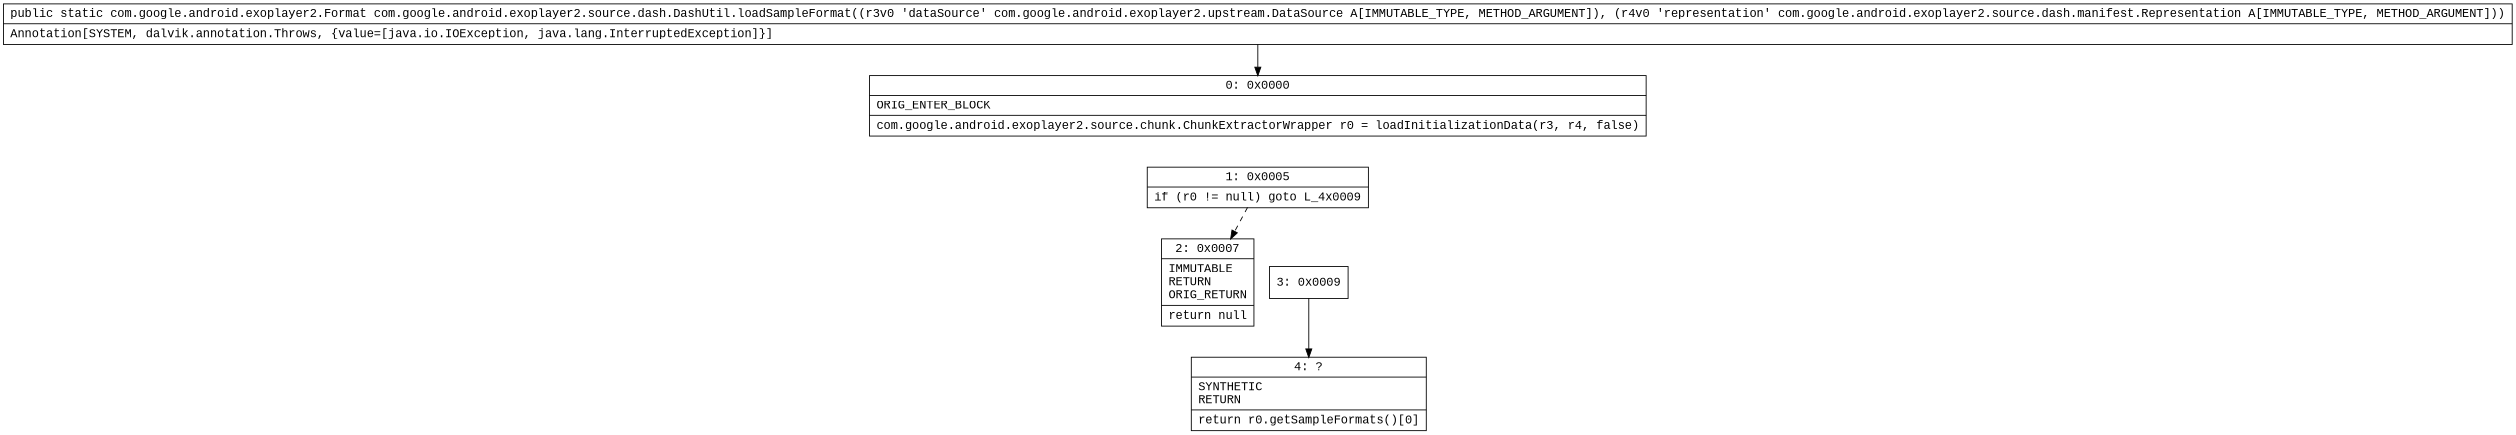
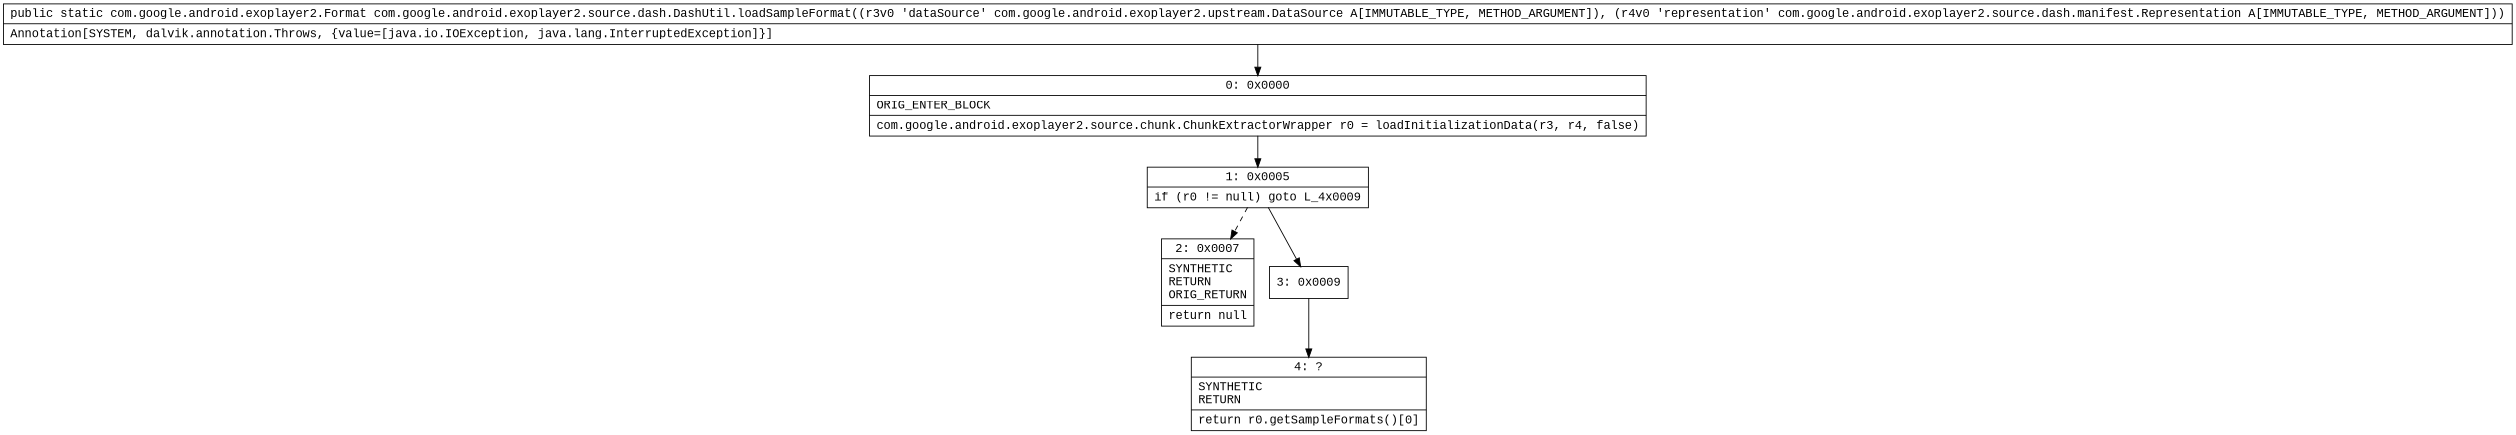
none -> (1258, 147)
none -> (1282, 233)
(1201, 269) -> (1201, 269)
